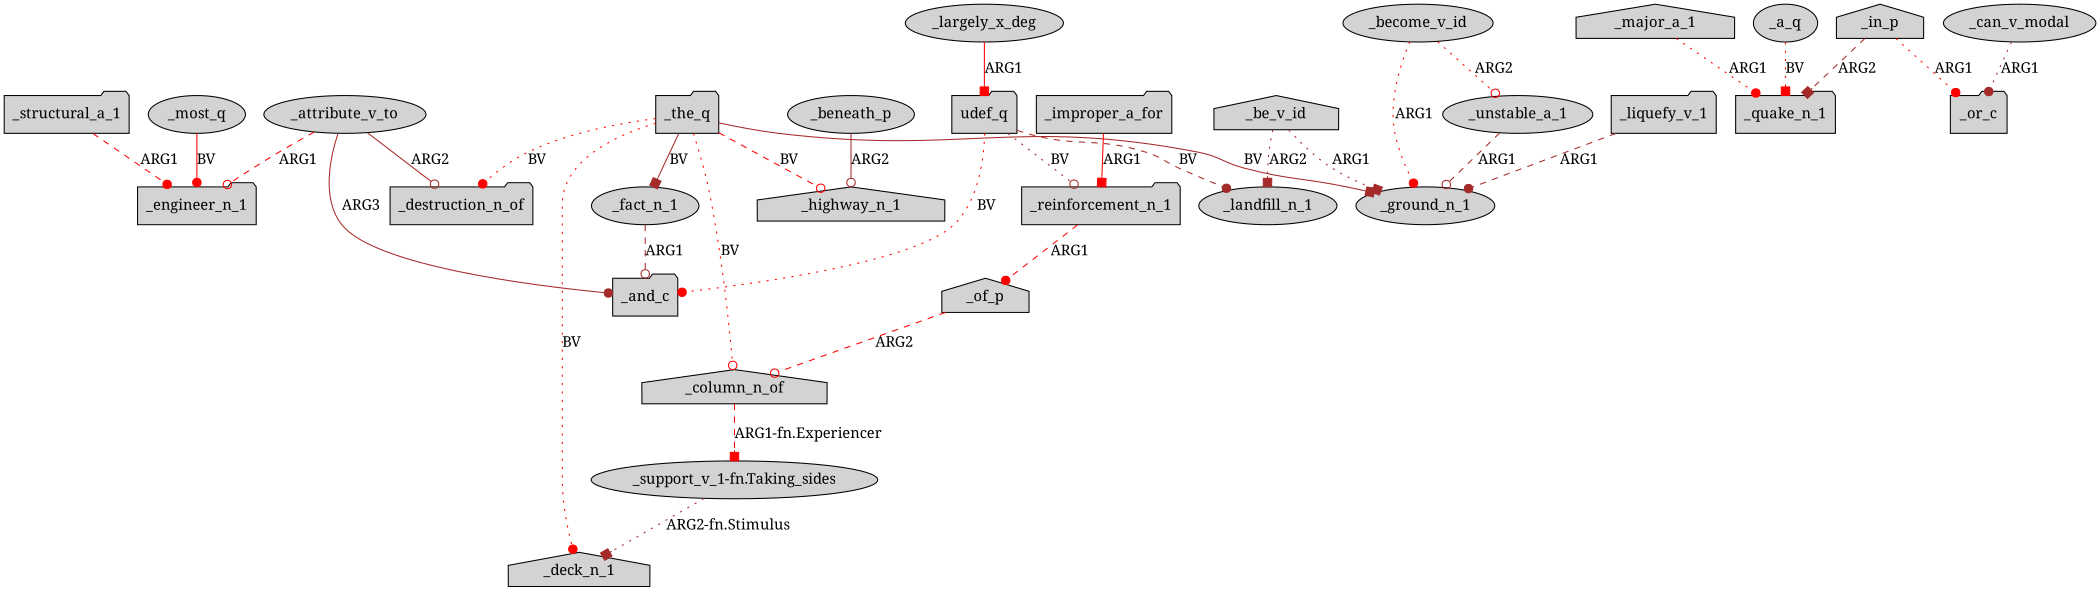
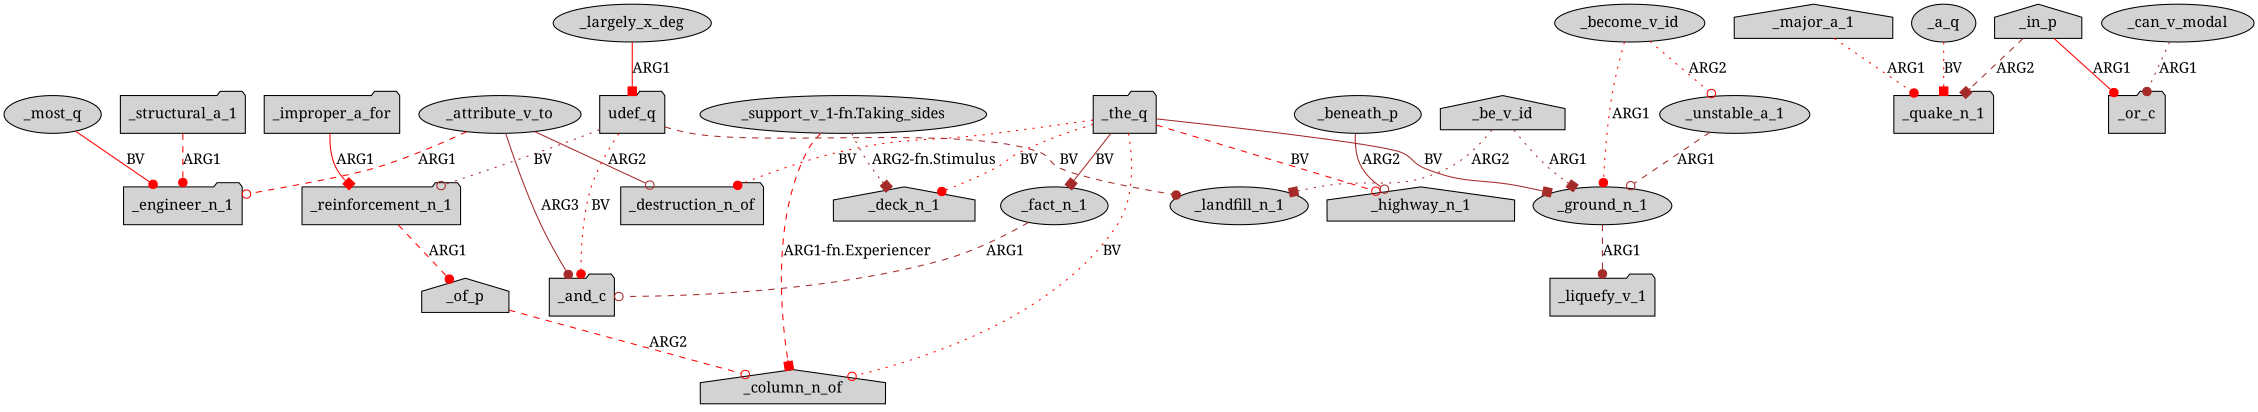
(1924, 64) -> (2082, 64)
(1544, 160) -> (1602, 247)
(734, 427) -> (783, 242)
